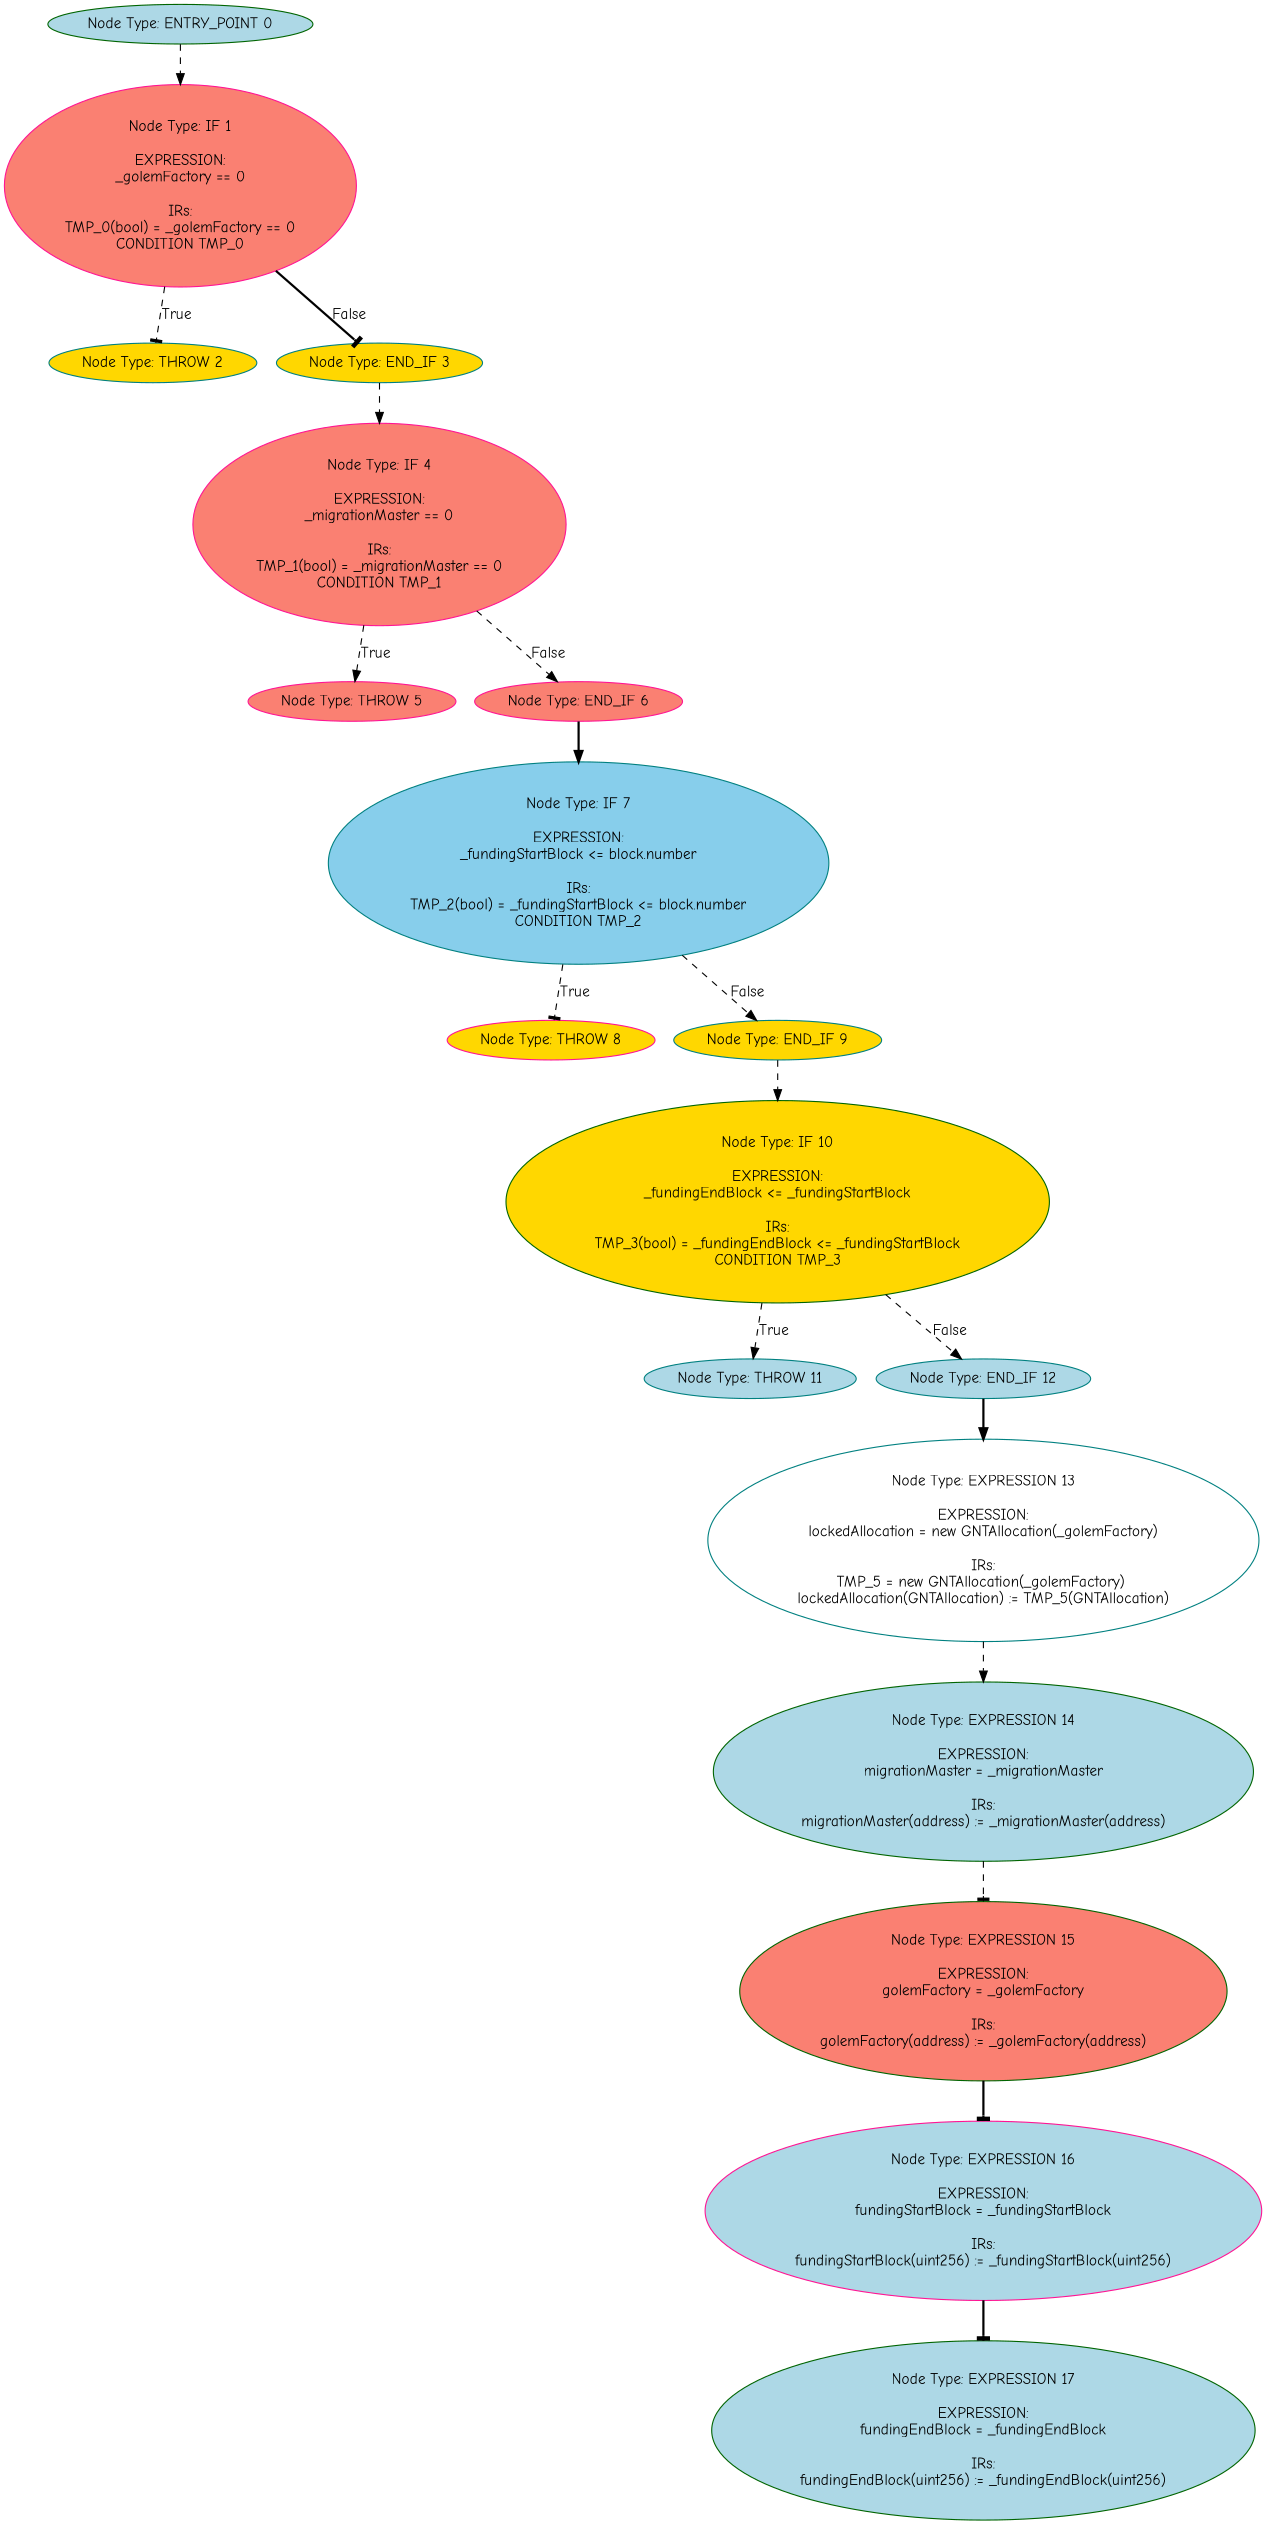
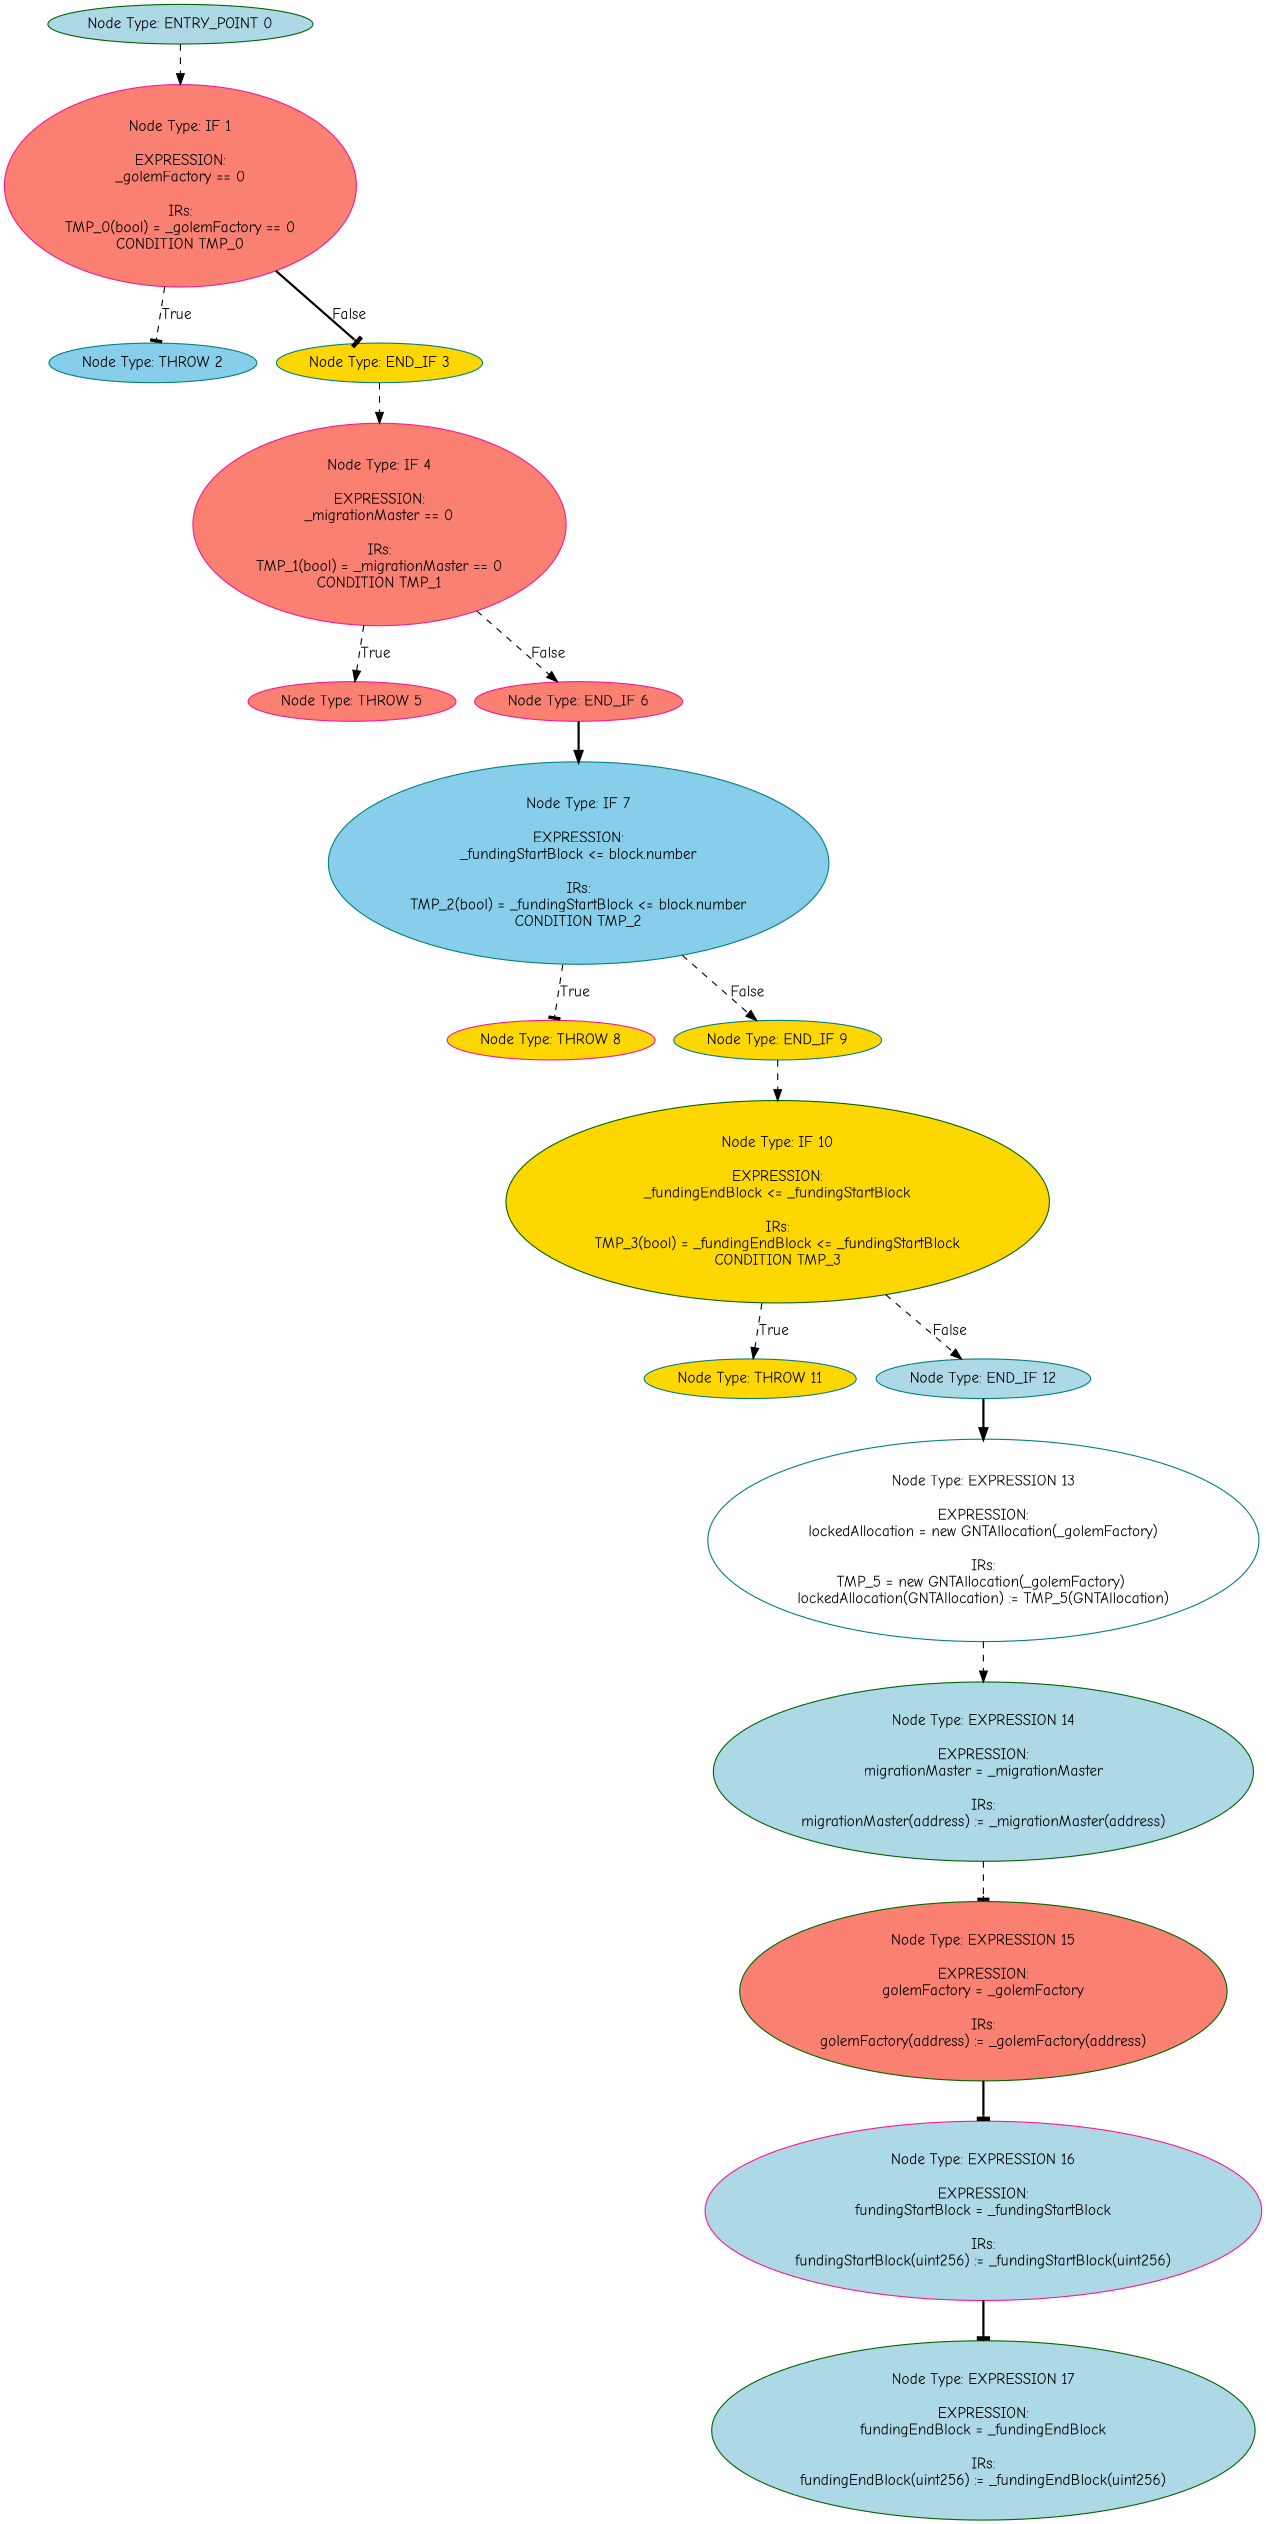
(153, 363) -> (153, 363)
(750, 1379) -> (750, 1379)
